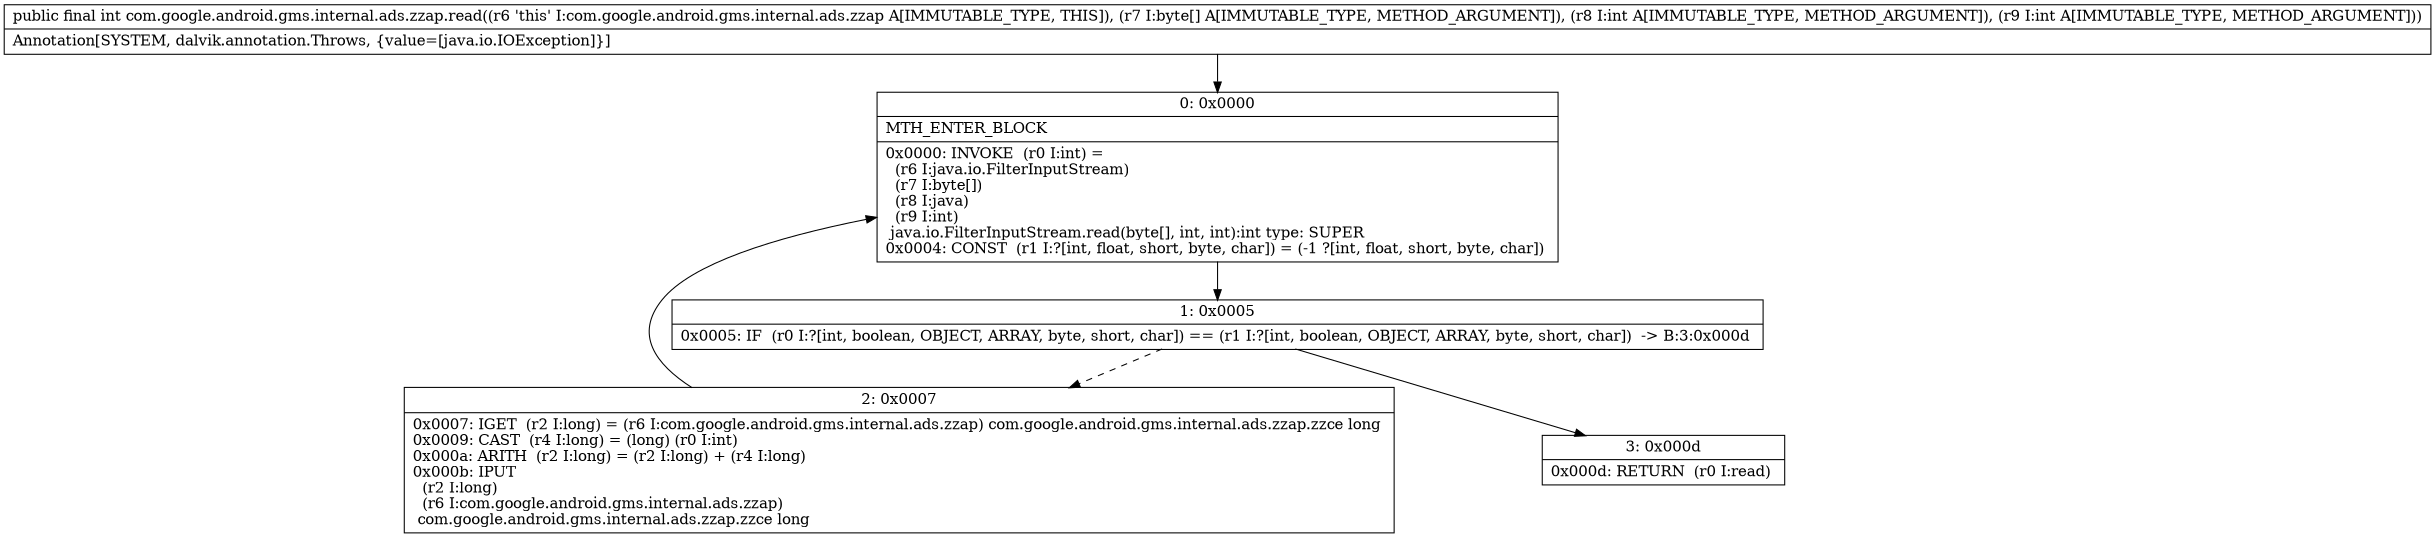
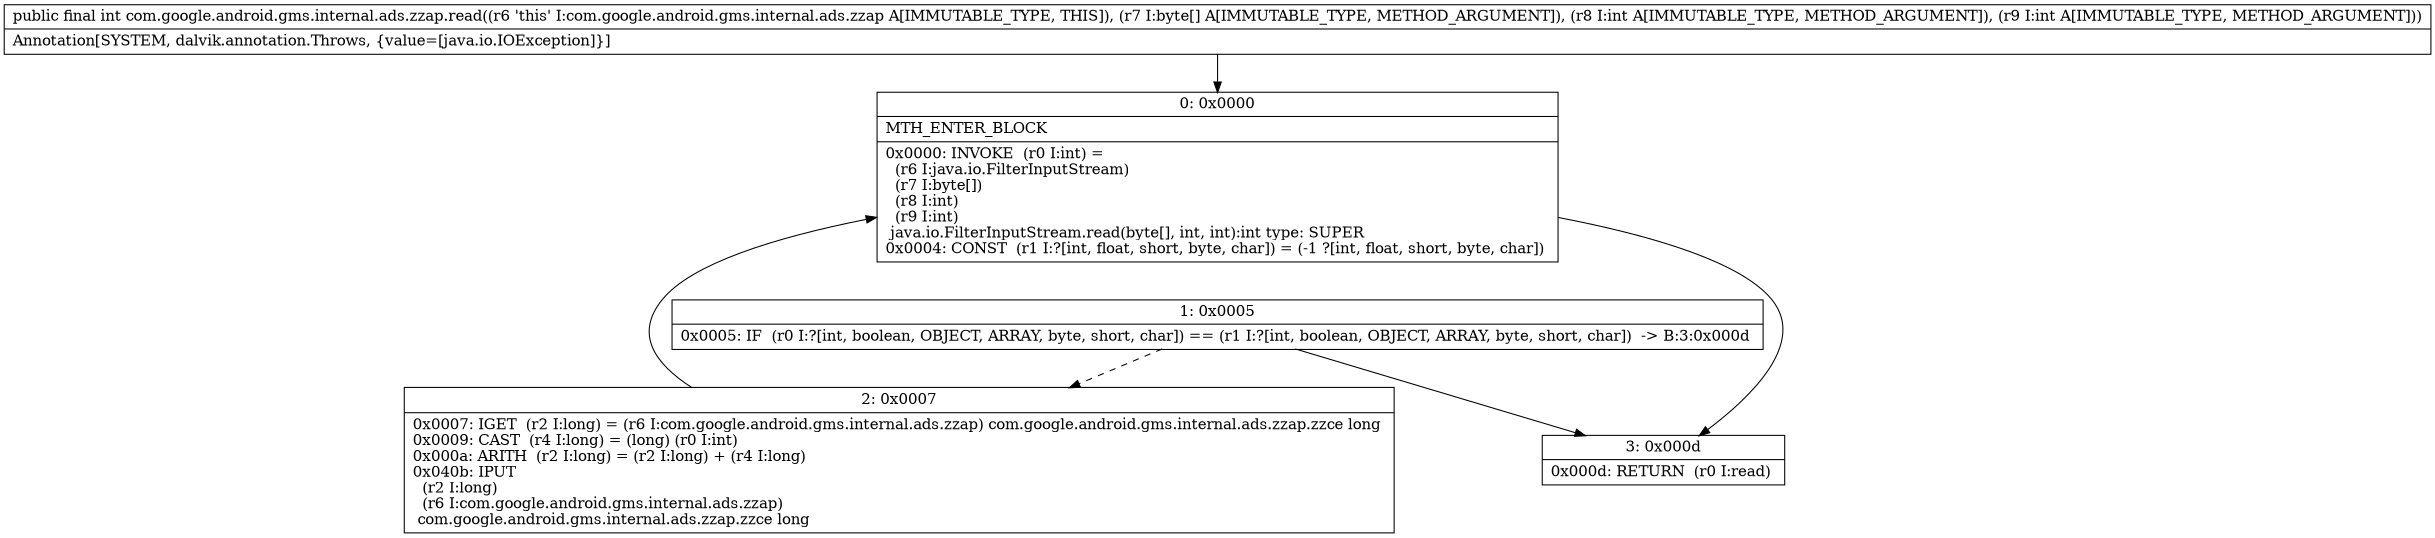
(927, 201) -> (922, 201)
(1218, 276) -> (1745, 277)
(469, 472) -> (469, 472)
